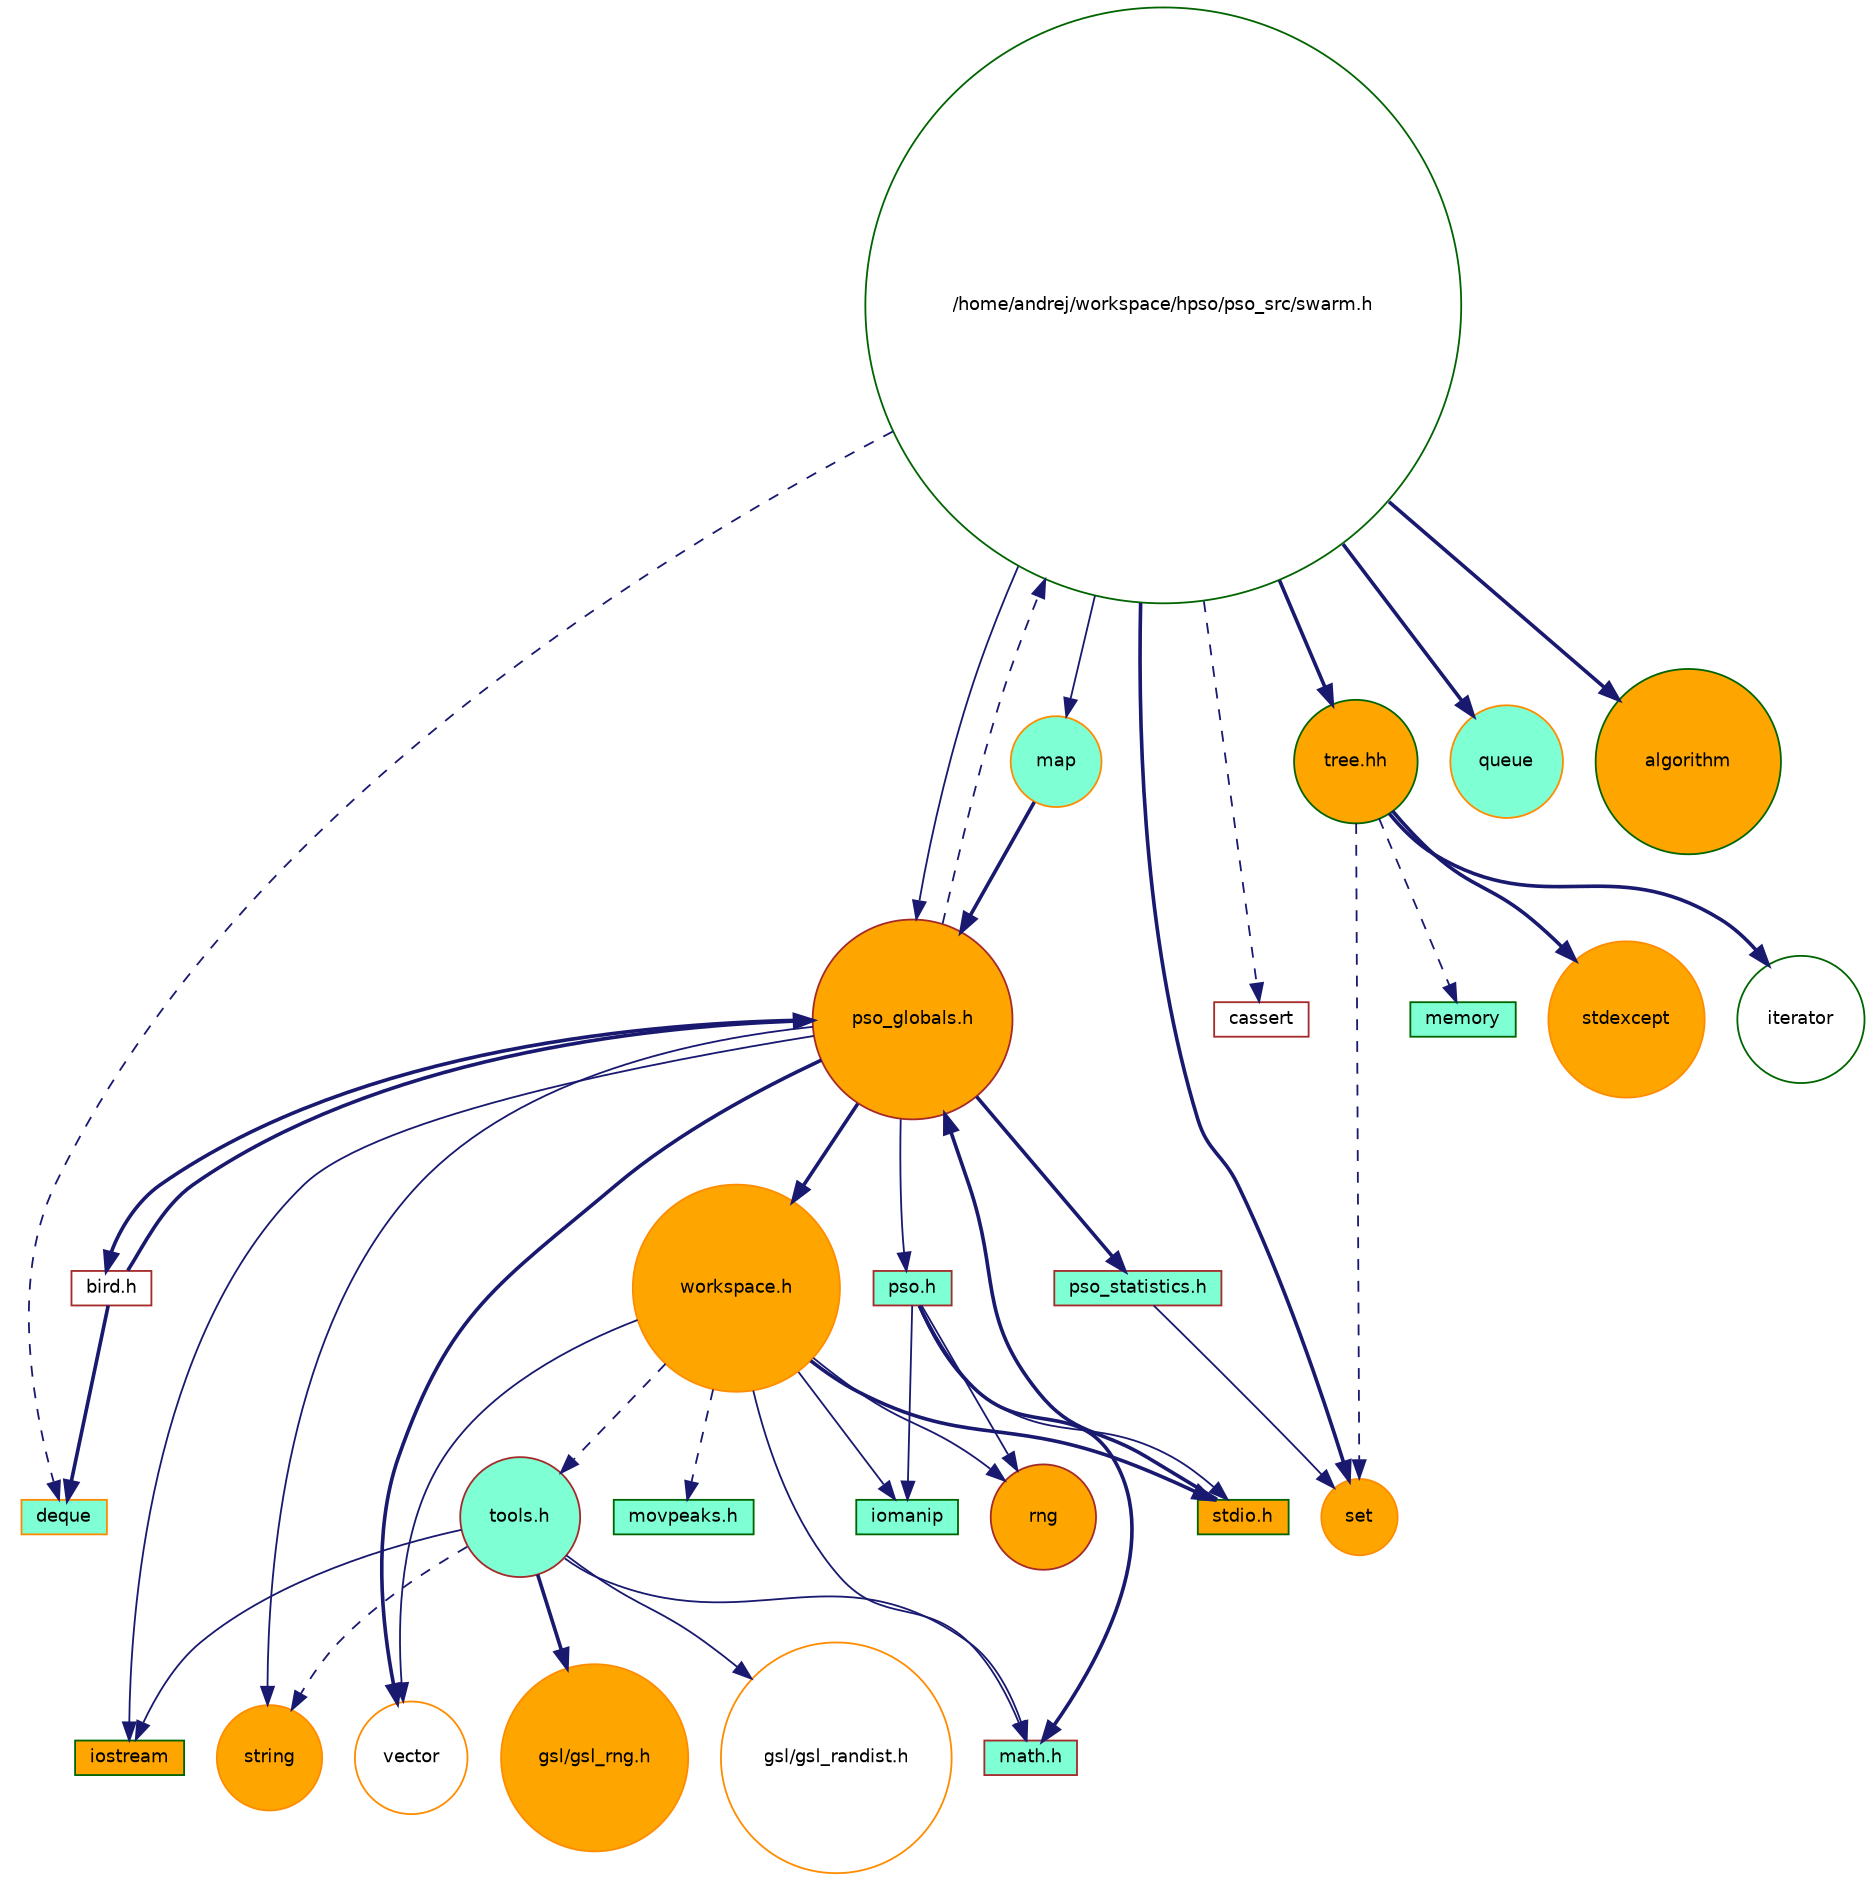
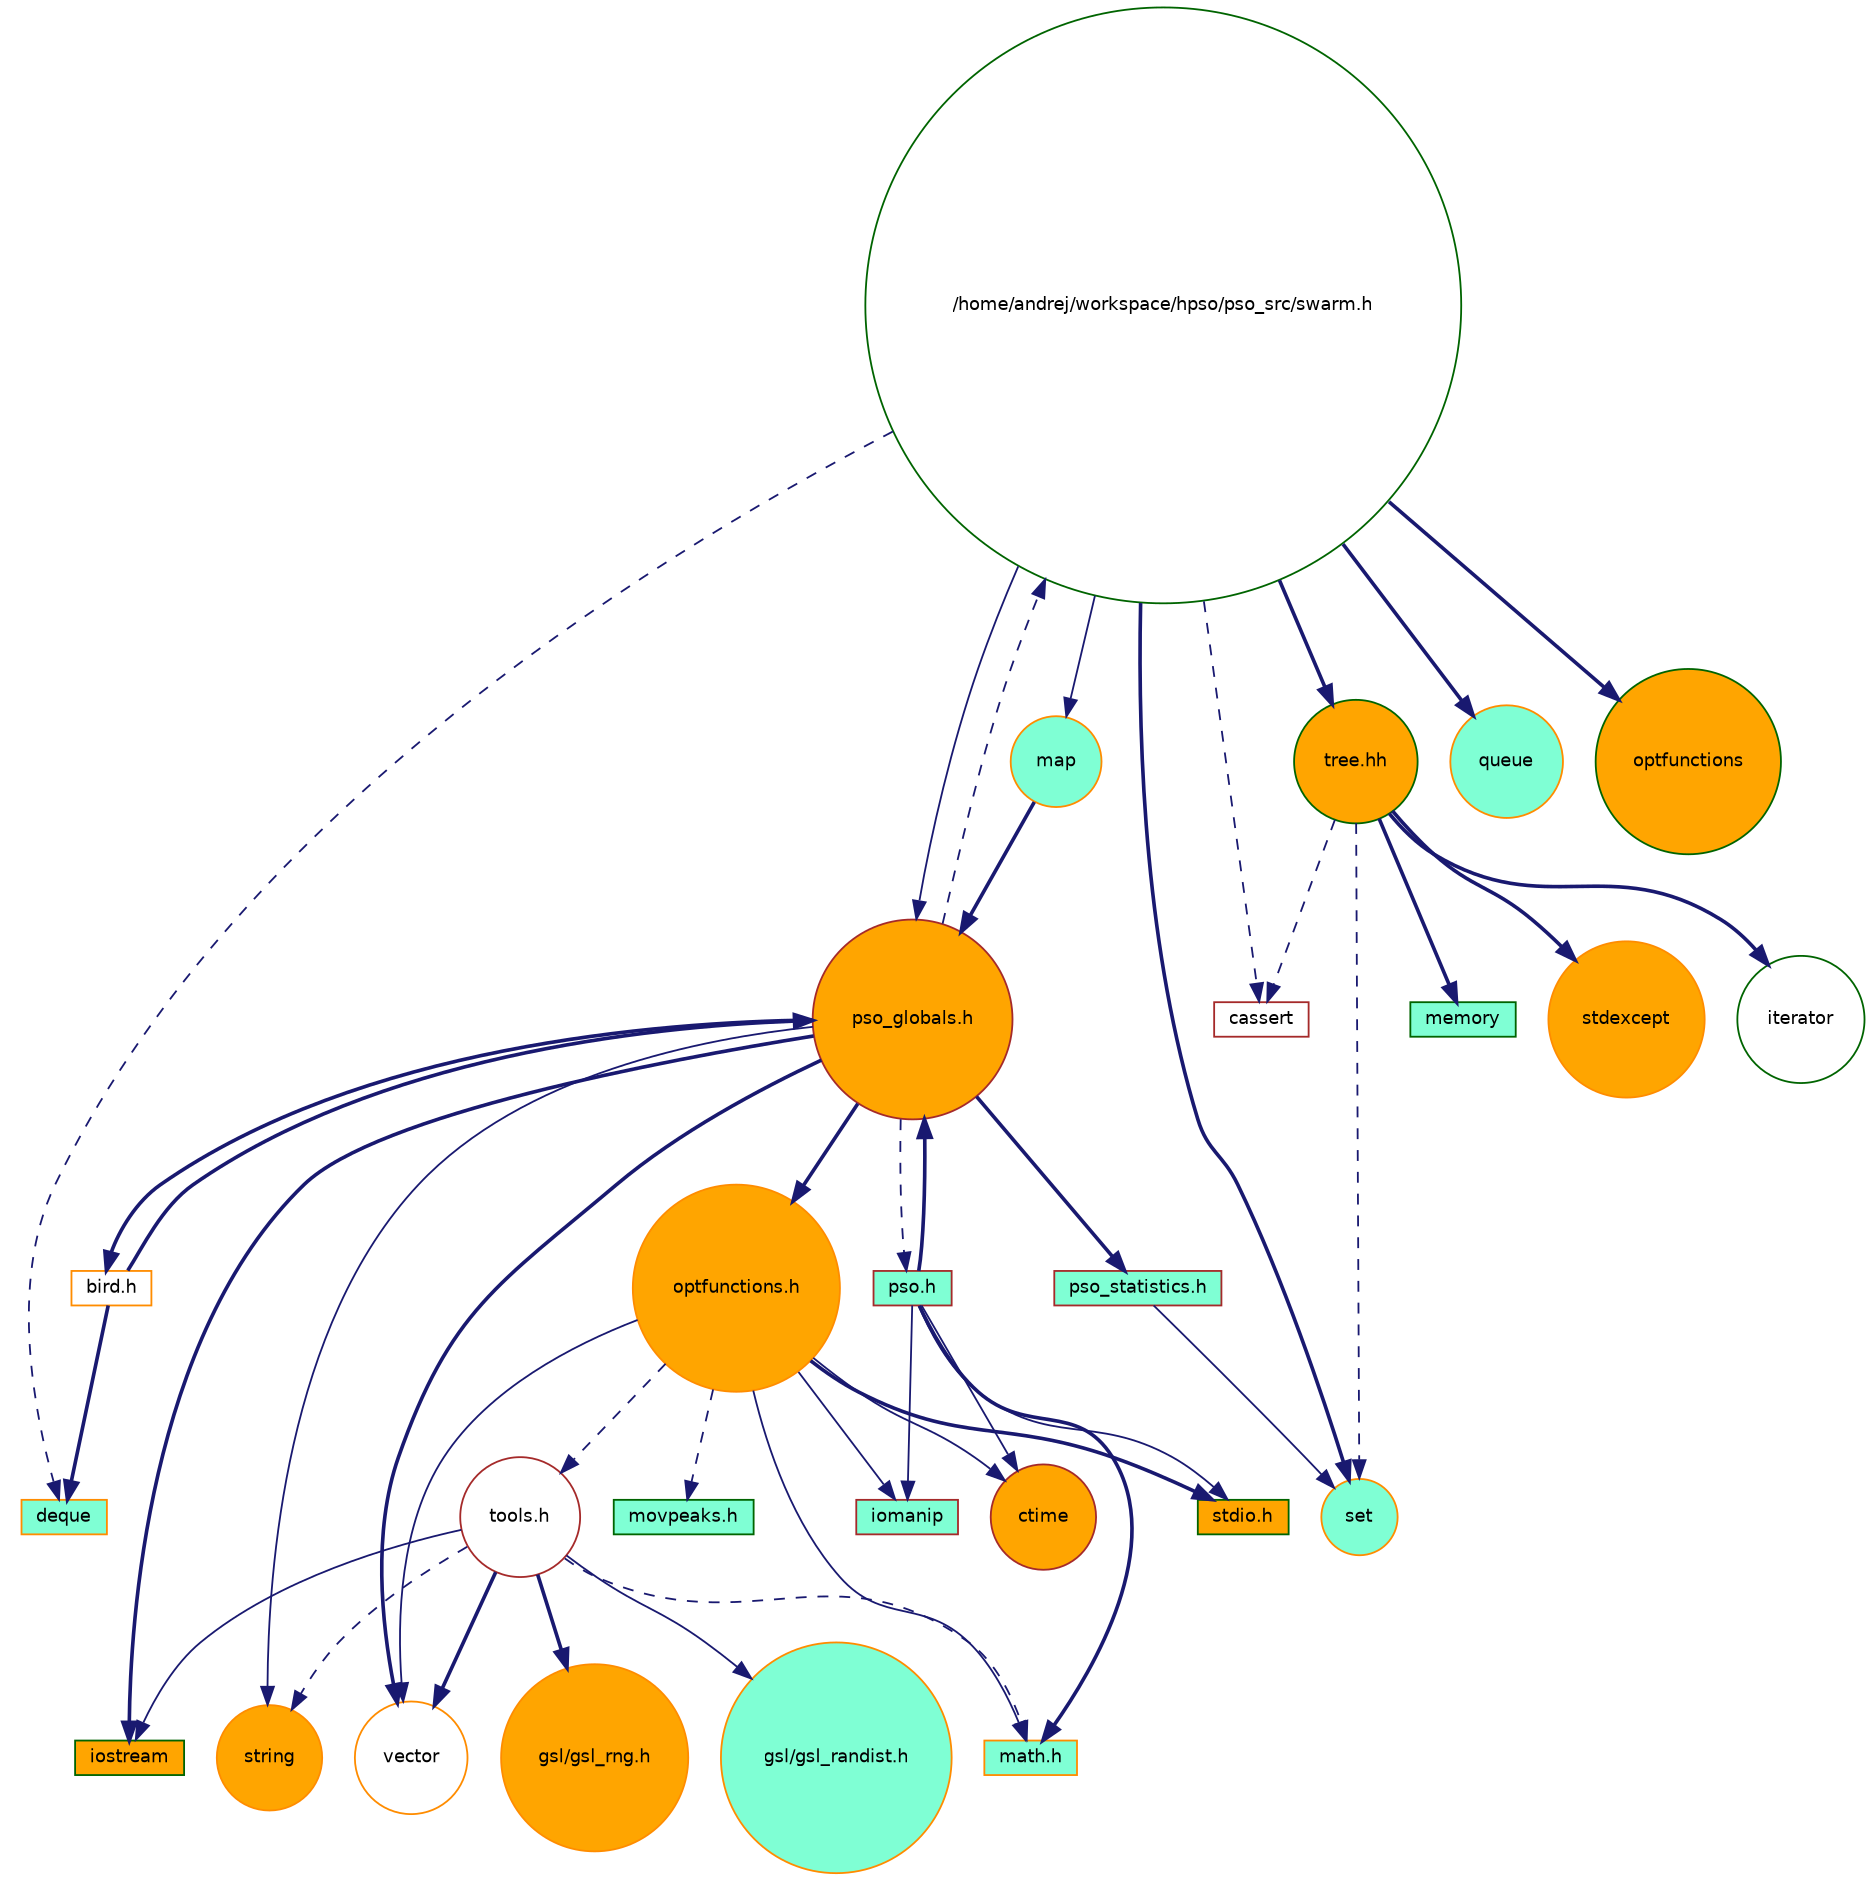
(1688, 762) -> (1688, 762)
none -> (1304, 902)
(1414, 902) -> (1414, 902)
(901, 1186) -> (901, 1186)
(290, 1201) -> (290, 1201)
(111, 1288) -> (111, 1288)
(736, 1288) -> (736, 1288)
(1019, 1365) -> (924, 1204)
(520, 1517) -> (520, 1517)
(907, 1517) -> (907, 1517)
(1043, 1517) -> (1043, 1517)
(1359, 1517) -> (1359, 1517)
(816, 1597) -> (816, 1597)
none -> (469, 1630)
(836, 1758) -> (836, 1758)
(1031, 1758) -> (1031, 1758)
